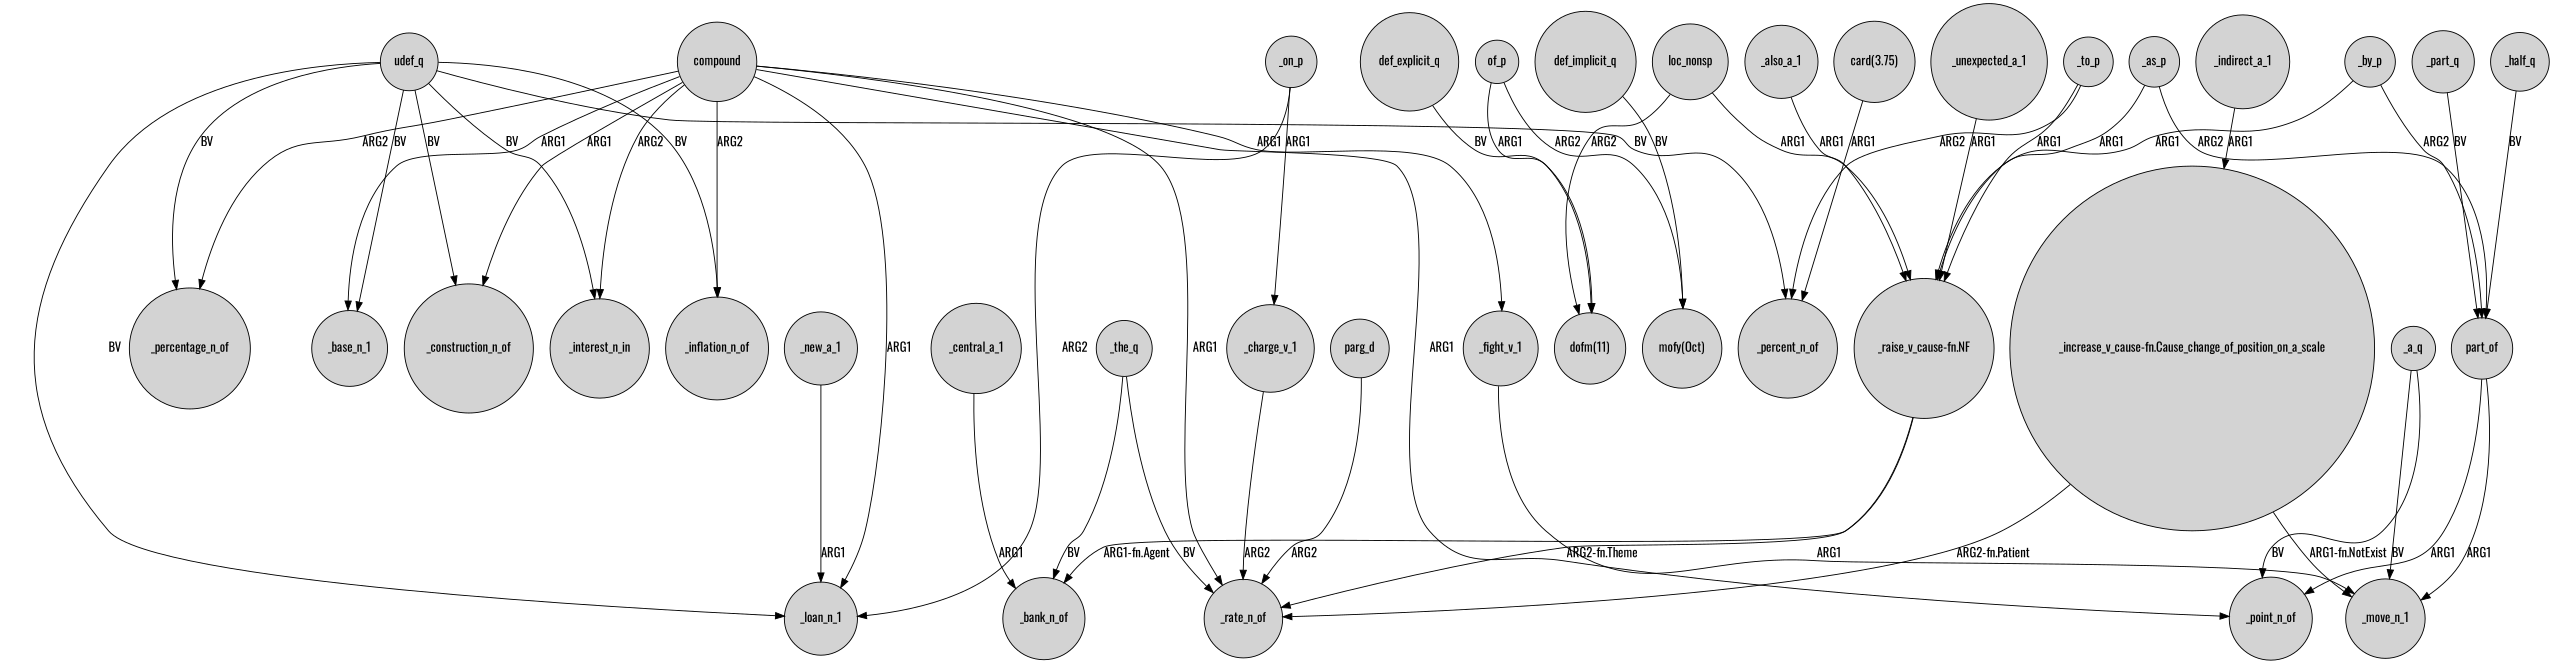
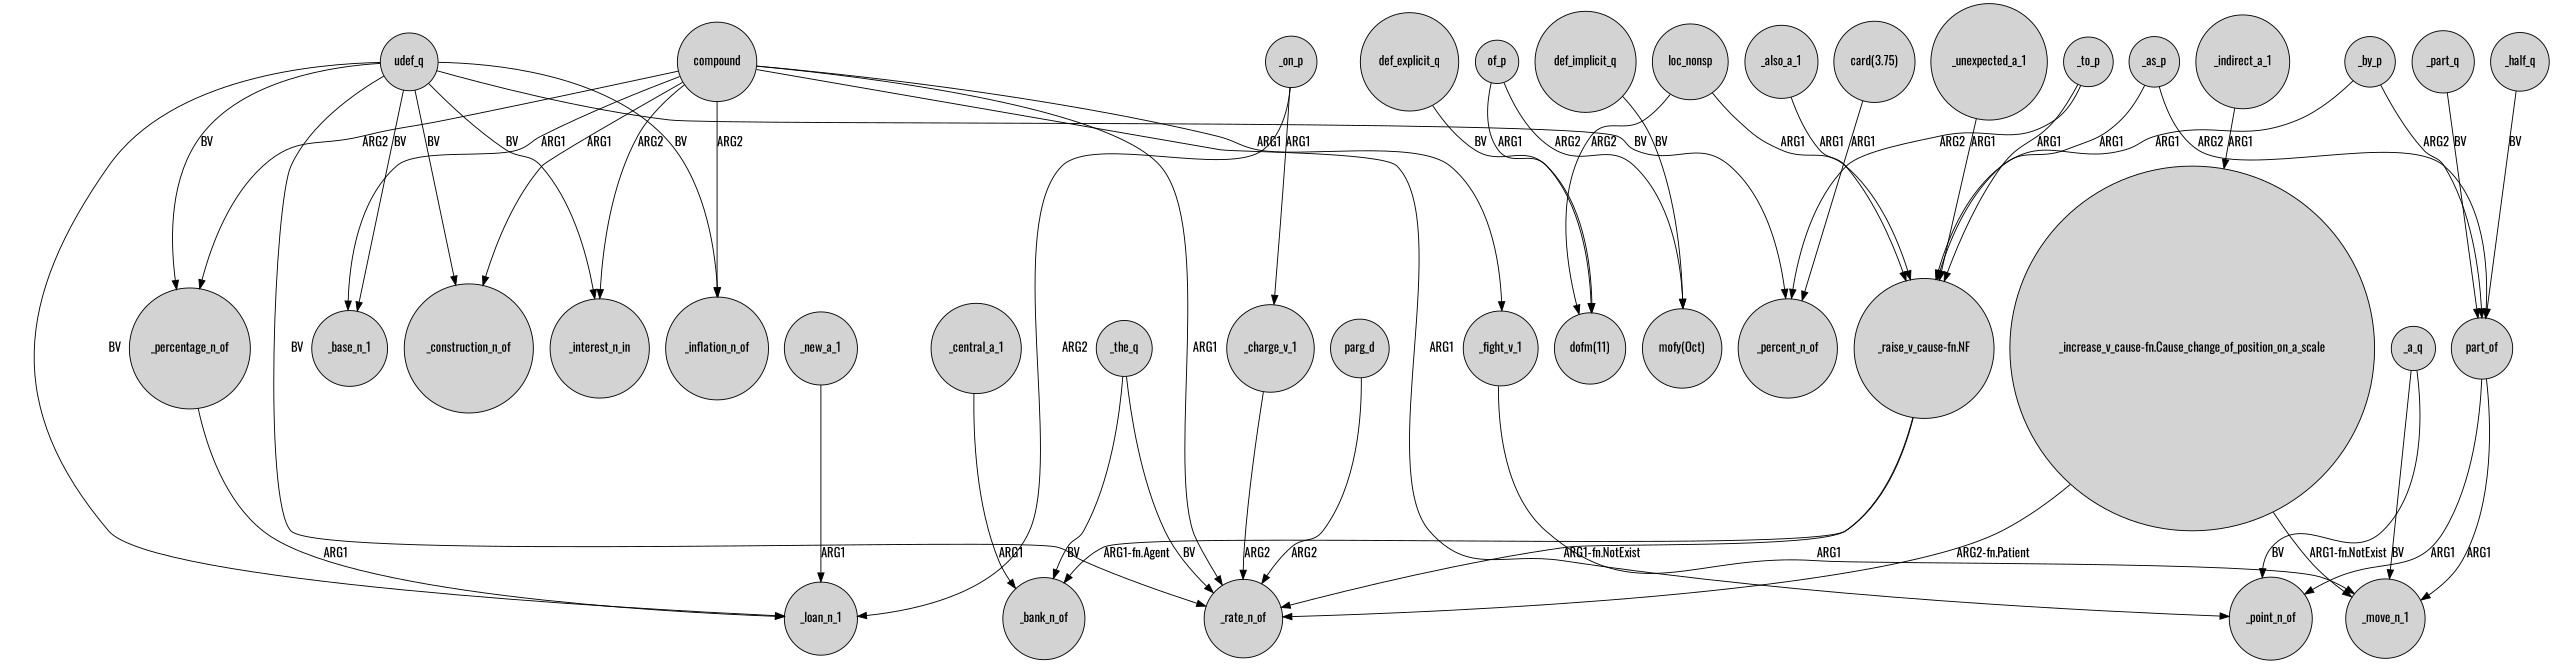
(887, 302) -> (444, 587)
none -> (499, 546)
(1602, 554) -> (1602, 554)
